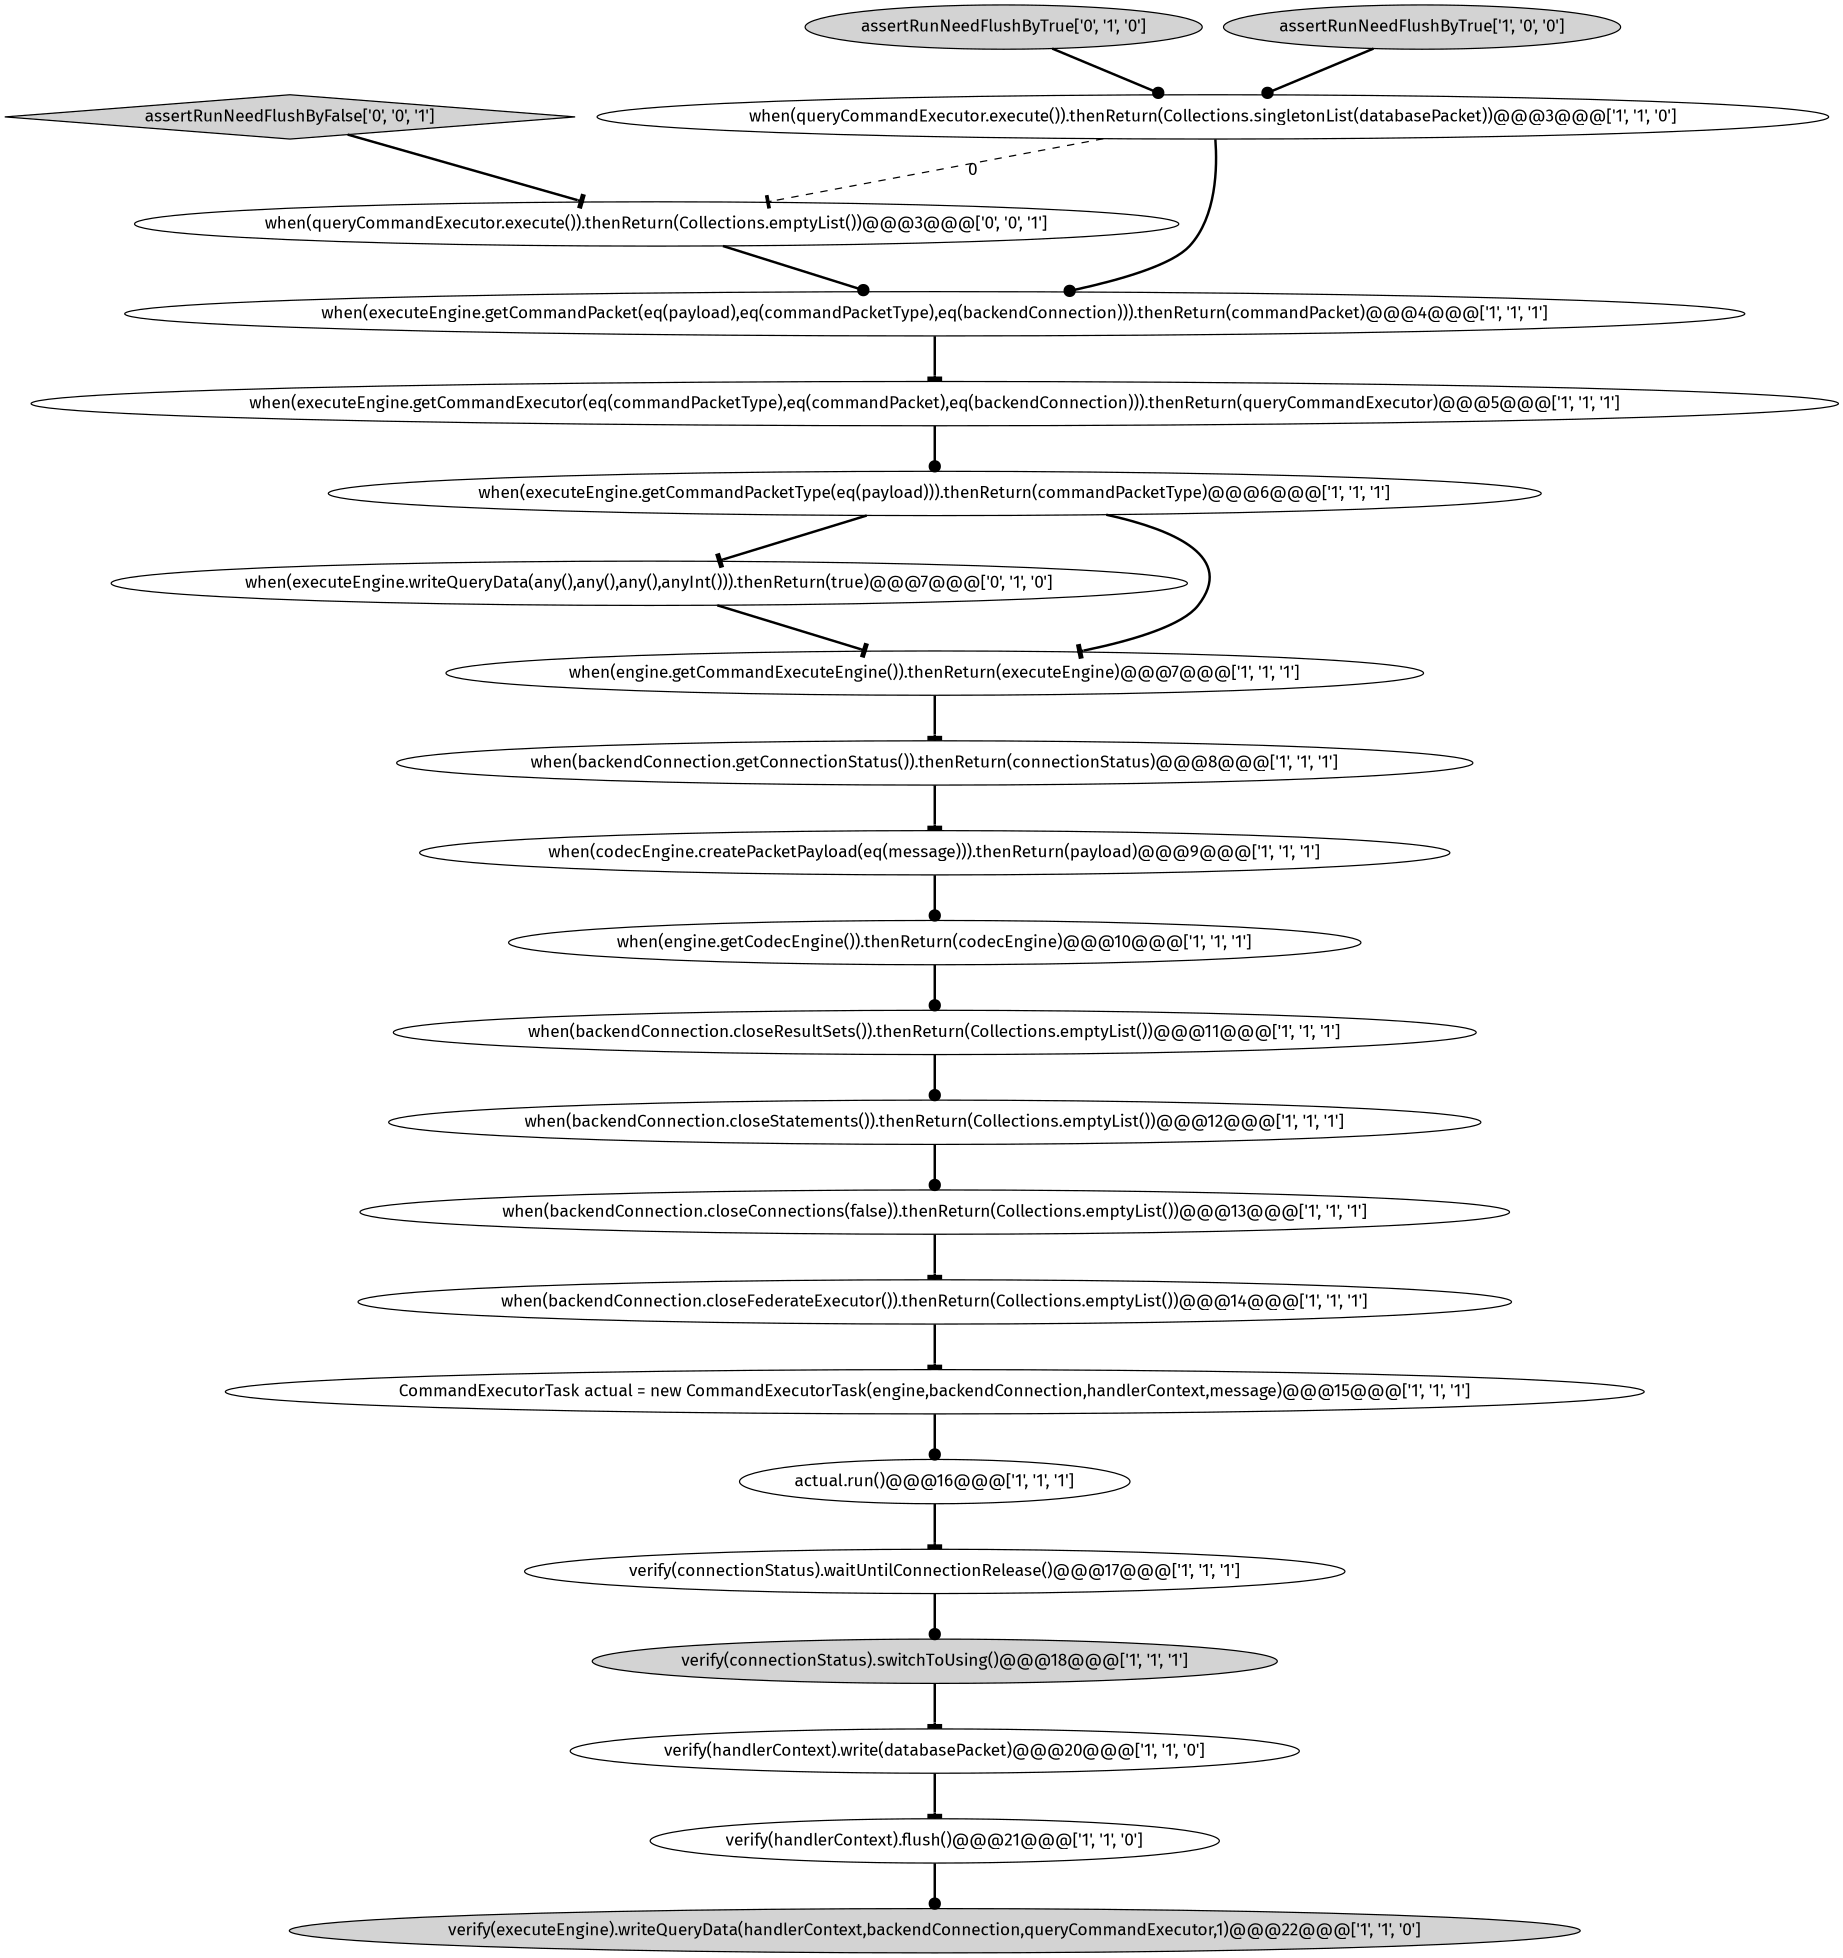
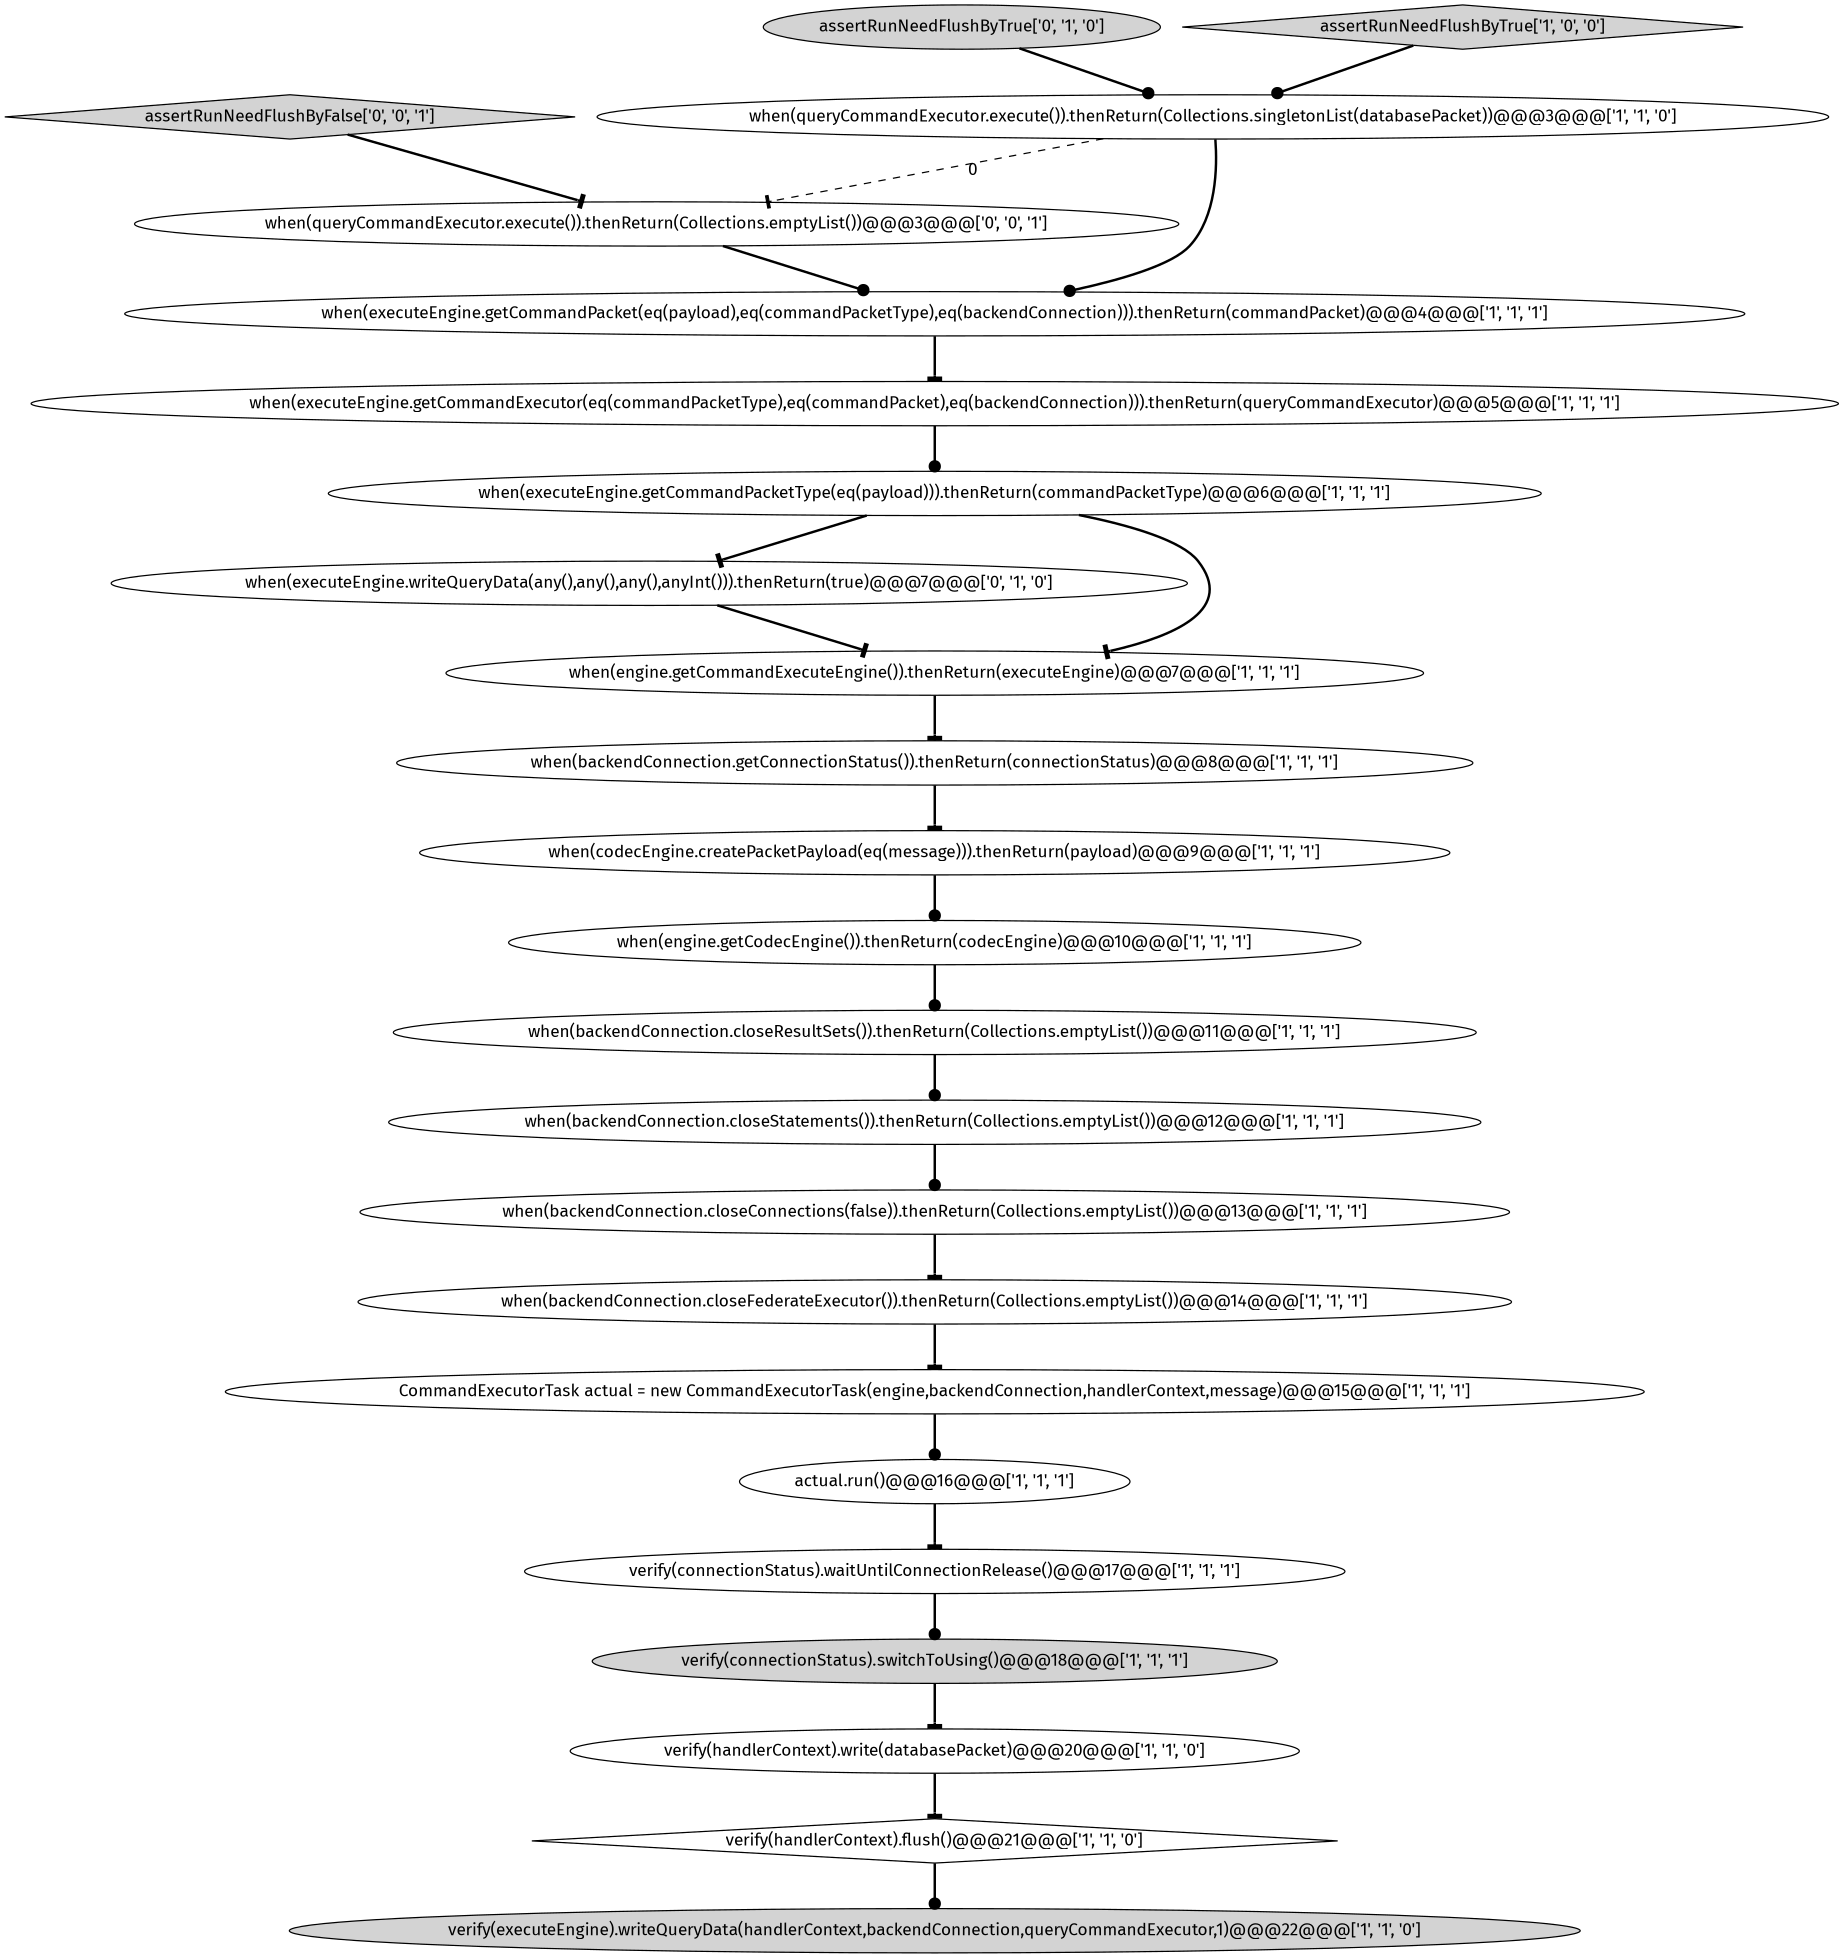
(1422, 27) -> (1463, 27)
(935, 1841) -> (935, 1841)
